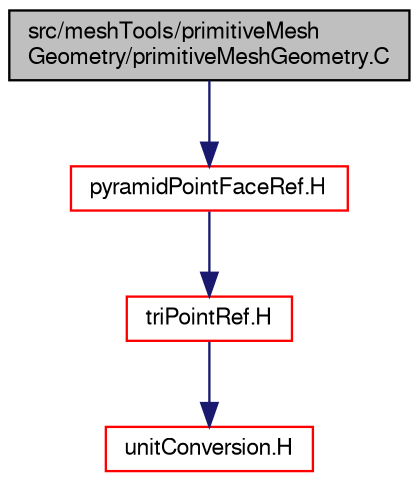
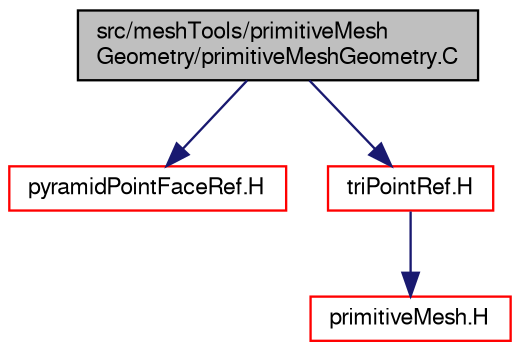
(209, 242) -> (342, 115)
(209, 449) -> (411, 319)
